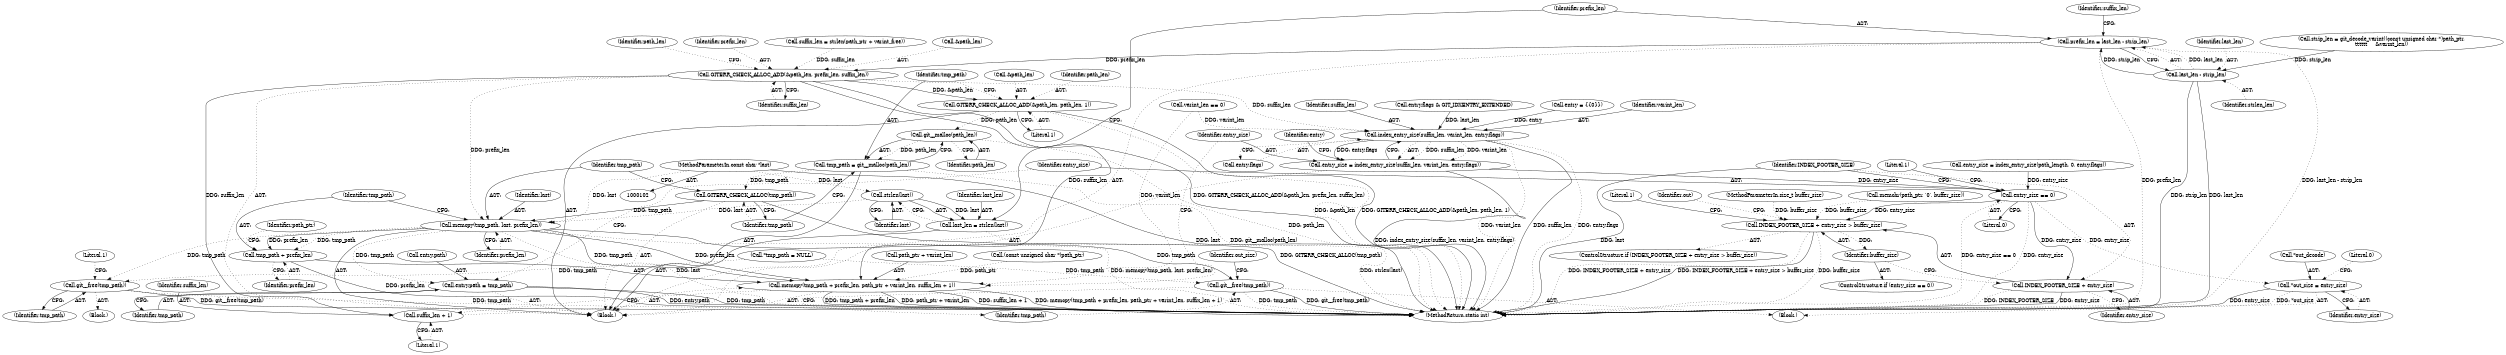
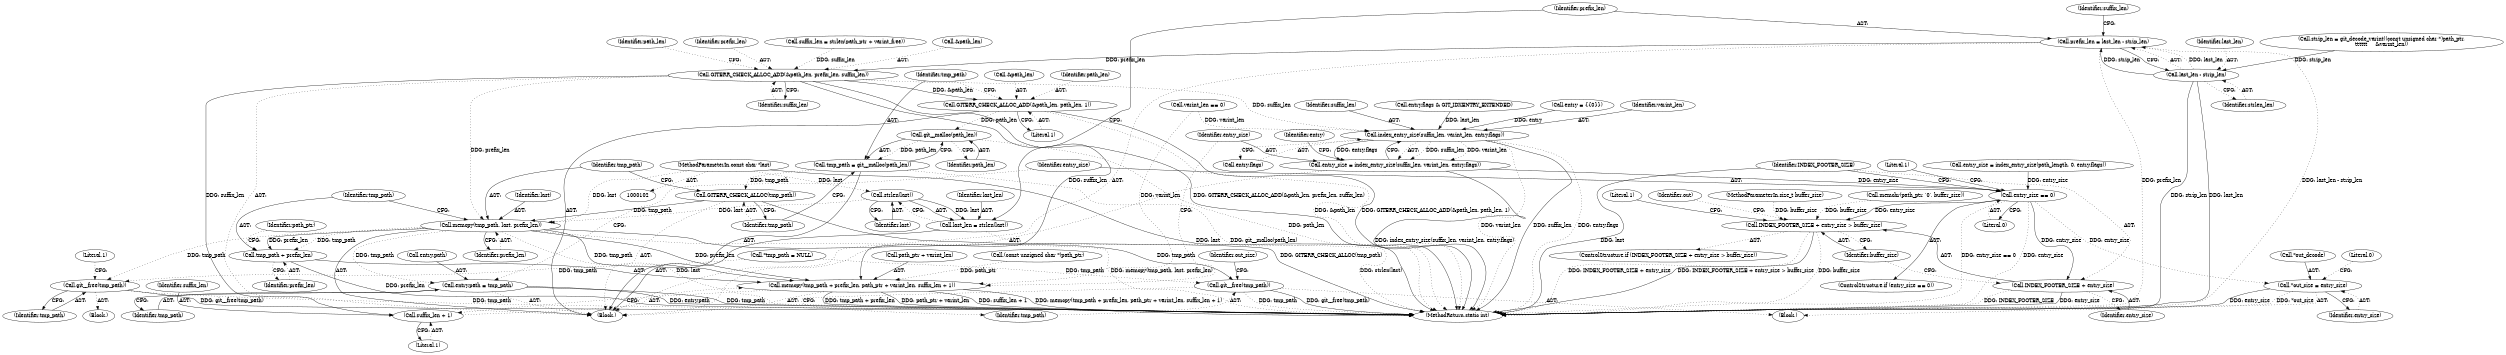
none -> (2219, 90)
(681, 181) -> (681, 181)
(1866, 241) -> (1866, 241)
(1878, 269) -> (1938, 224)
